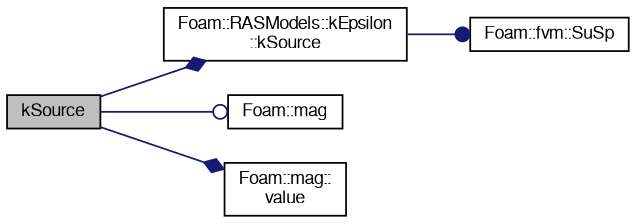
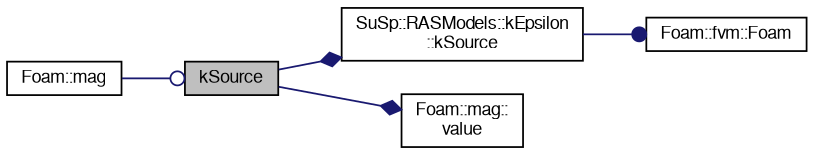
(285, 34) -> (462, 34)
(549, 34) -> (726, 34)
(157, 112) -> (146, 78)
